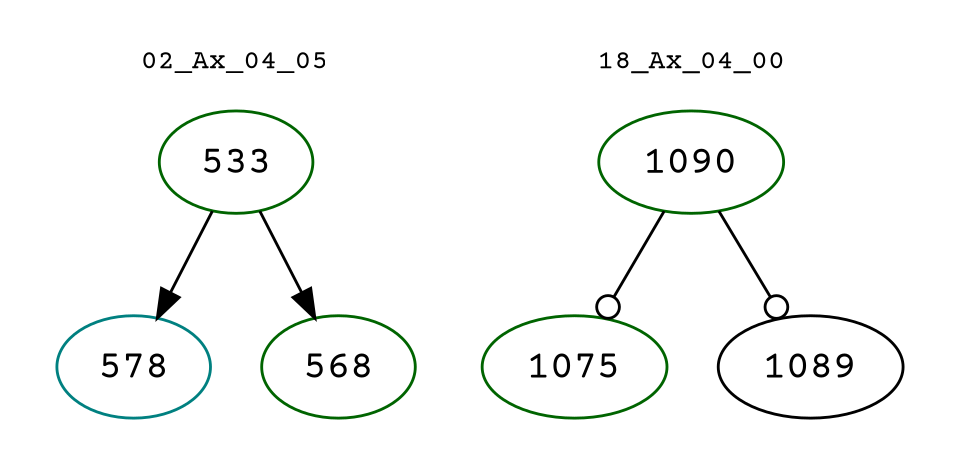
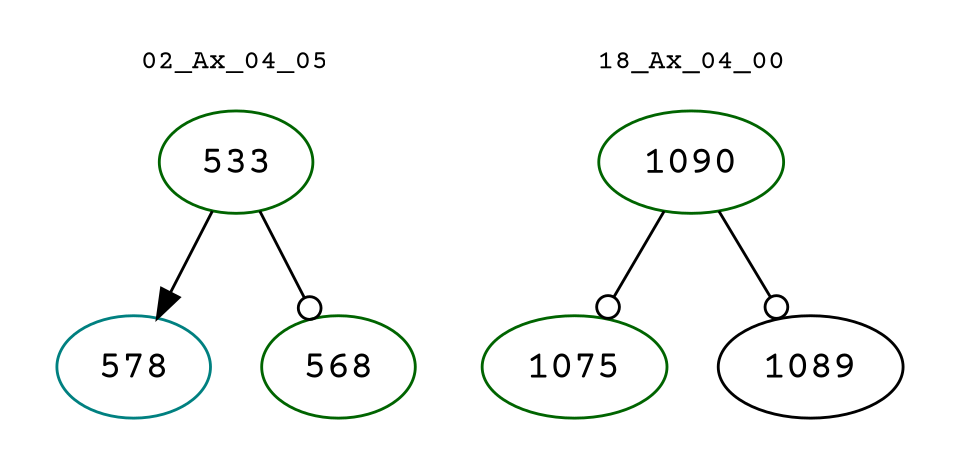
(281, 252) -> (282, 254)
